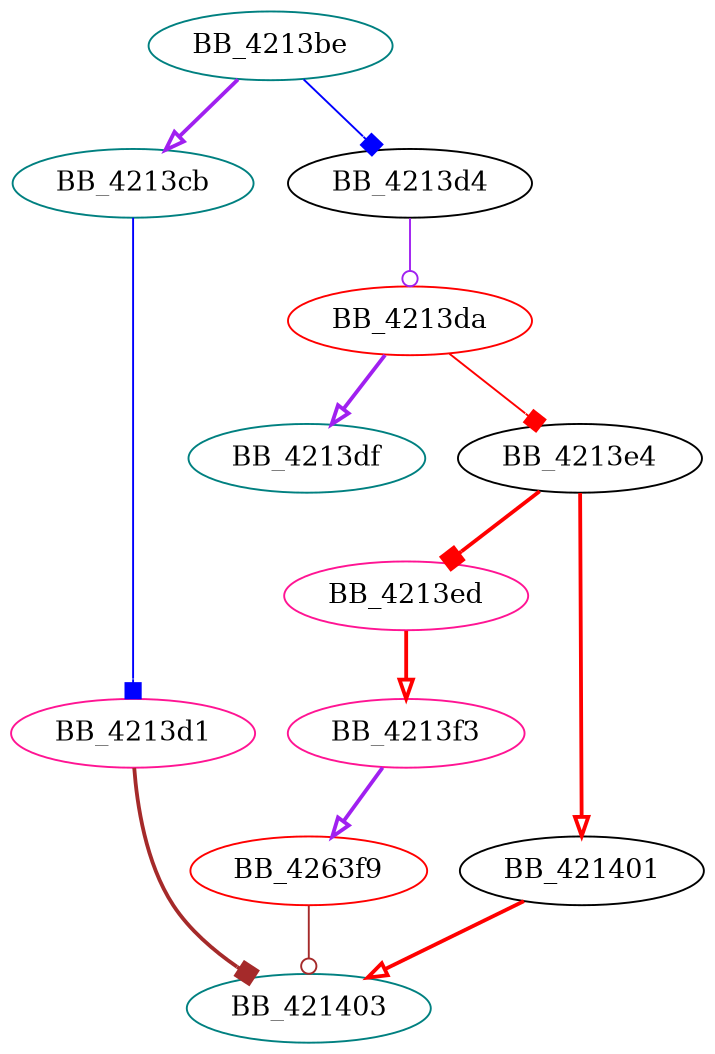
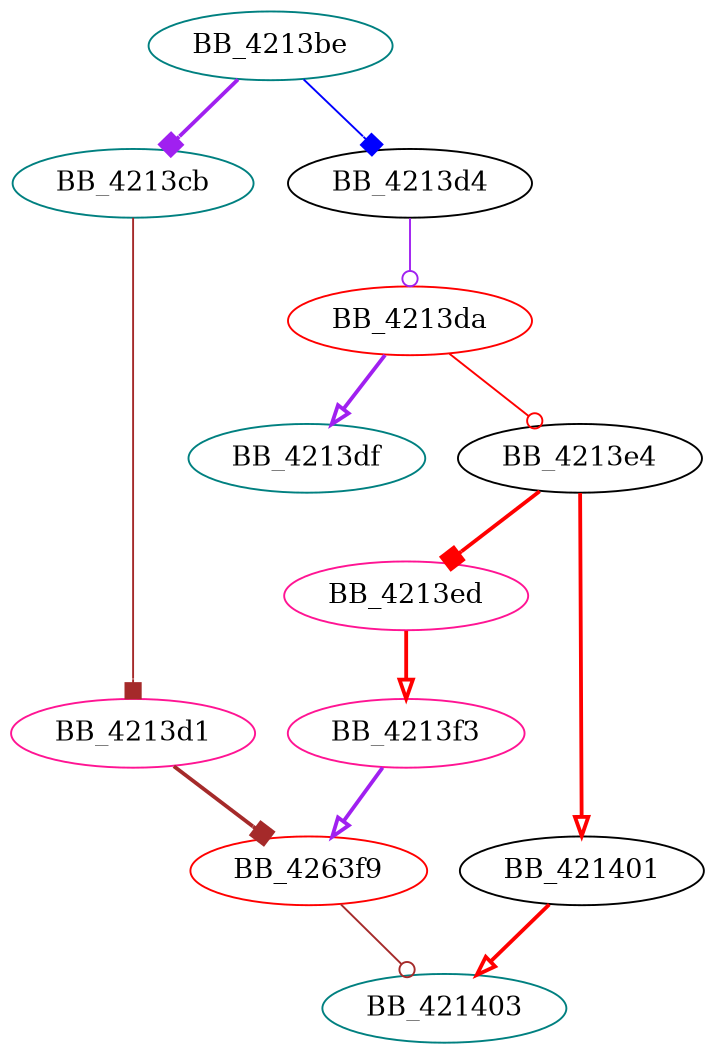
(209, 108) -> (209, 108)
(487, 384) -> (489, 385)
(133, 448) -> (133, 448)
(160, 881) -> (213, 796)
